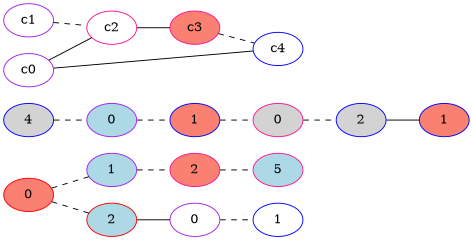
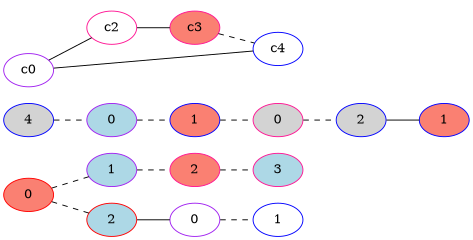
(29, 20) -> none
(278, 170) -> (278, 170)
